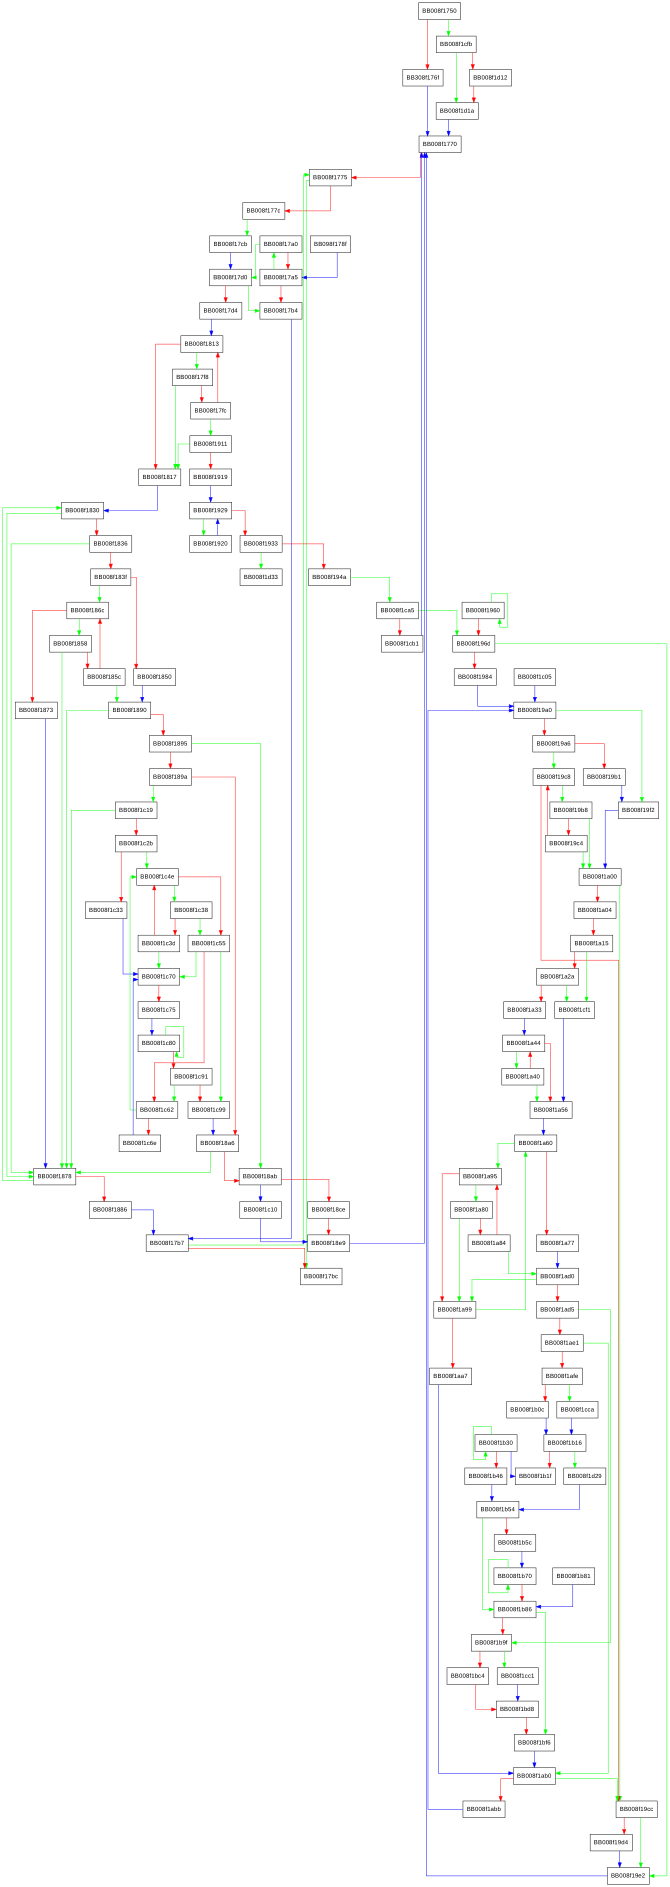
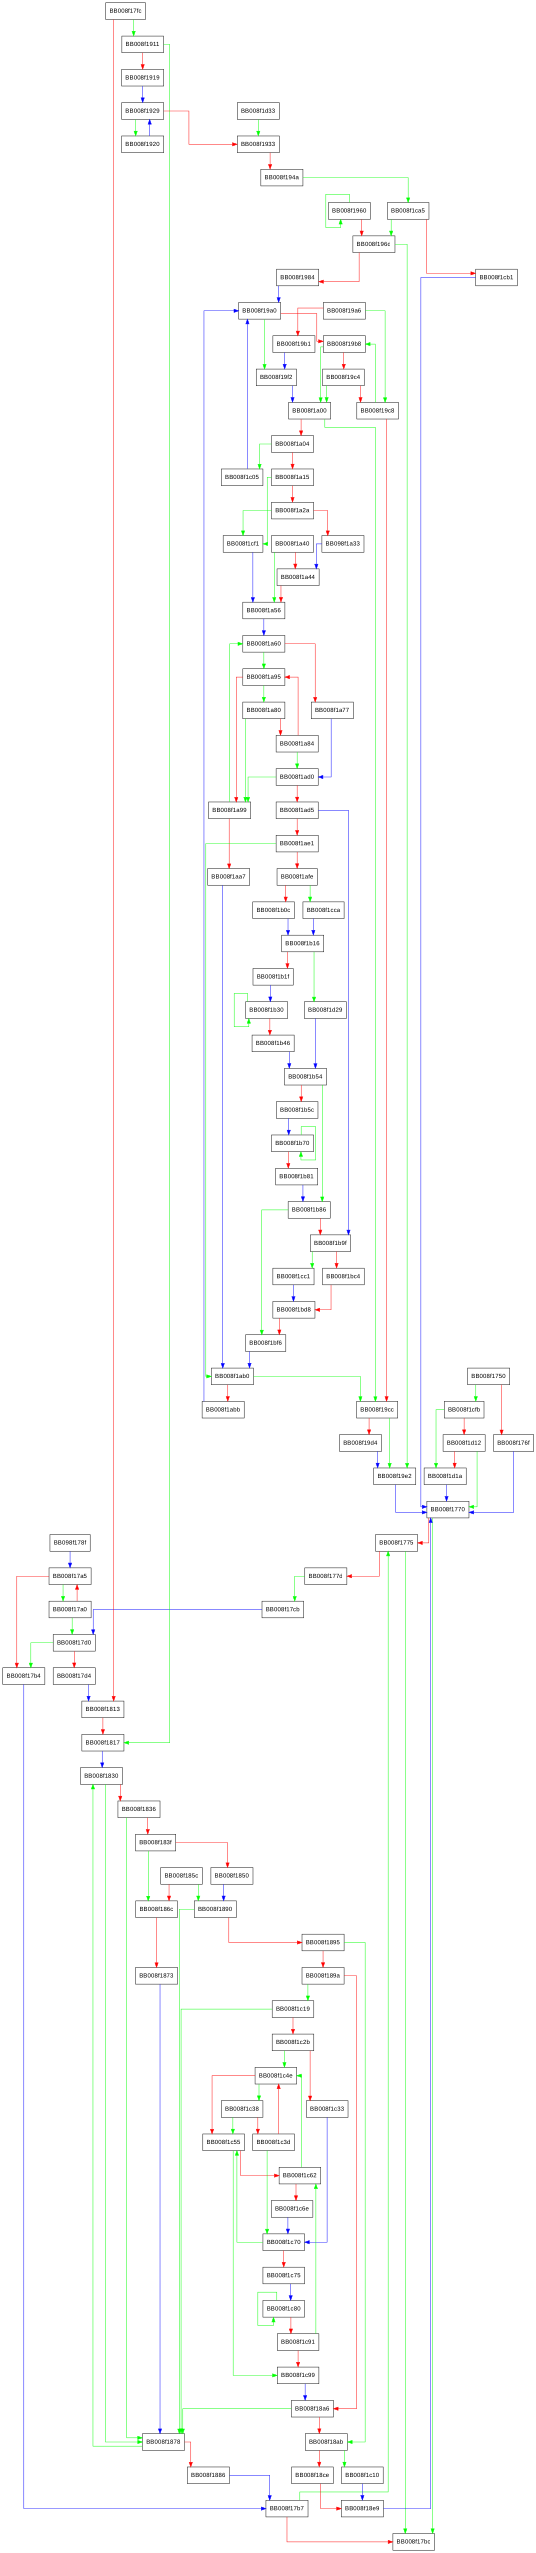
(423, 78) -> (514, 1443)
(193, 377) -> none
none -> (260, 448)
(261, 558) -> (258, 125)
(71, 644) -> none
(544, 725) -> (314, 314)
(196, 970) -> (237, 2212)
(525, 1010) -> (343, 544)
(516, 1058) -> none
(261, 1191) -> (344, 2456)
(511, 1464) -> (270, 991)
none -> (477, 1481)
(610, 1507) -> (348, 1005)
(522, 1590) -> (288, 1158)
none -> (433, 2023)
